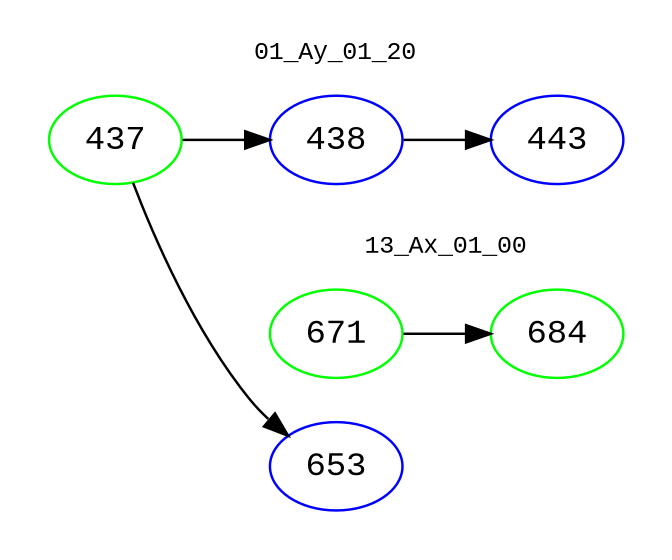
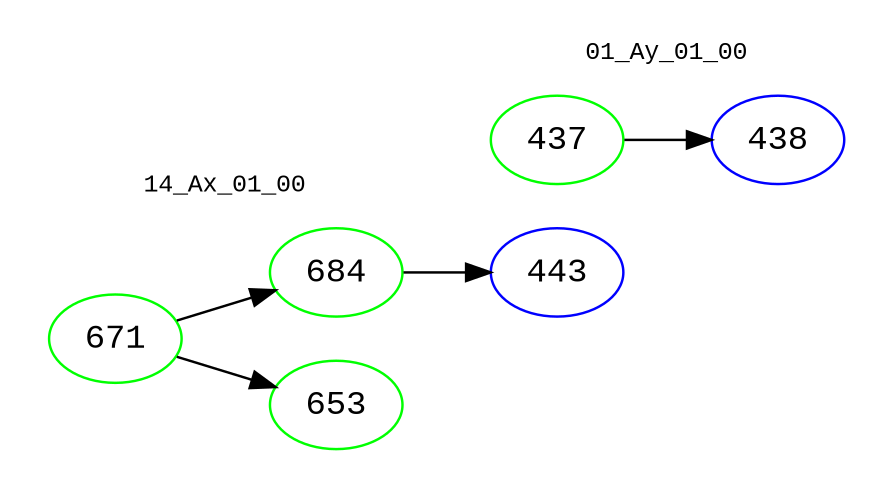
(336, 53) -> (668, 53)
(435, 140) -> (438, 272)
(447, 247) -> (226, 185)
(190, 307) -> (214, 368)
(336, 466) -> (336, 405)
